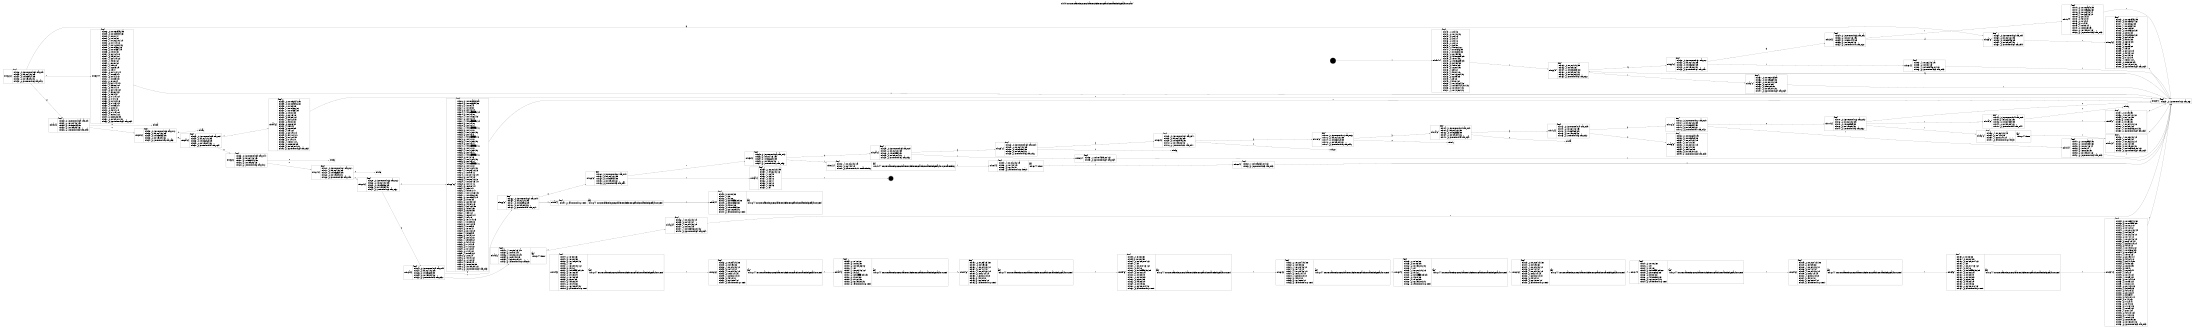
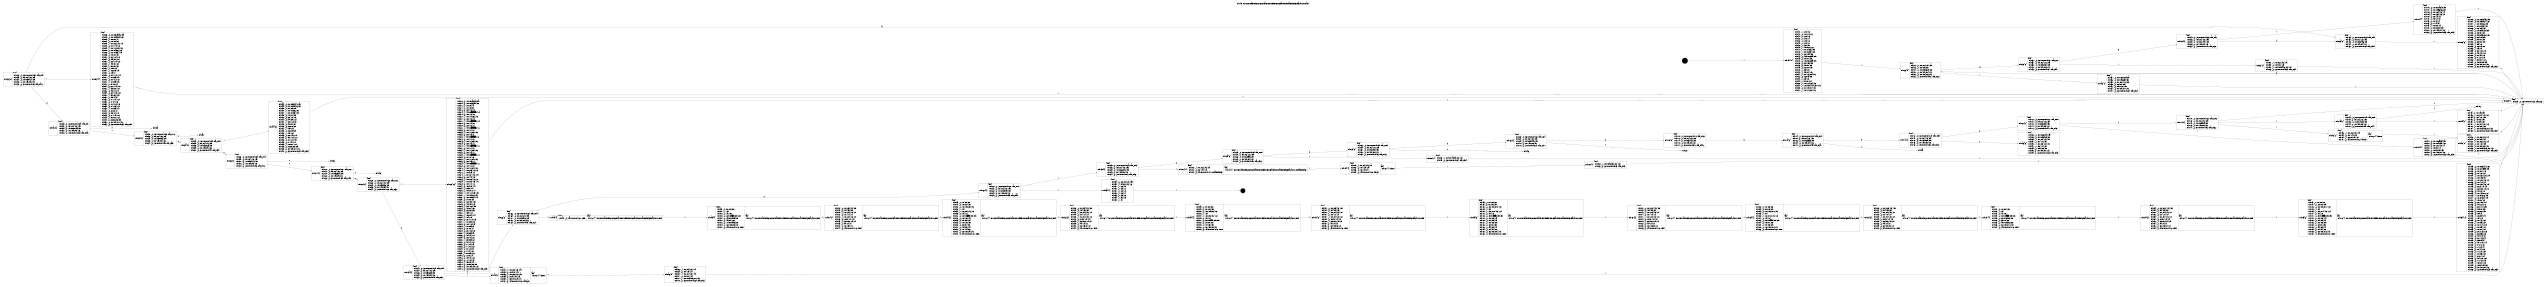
(1451, 143) -> none
none -> (882, 218)
